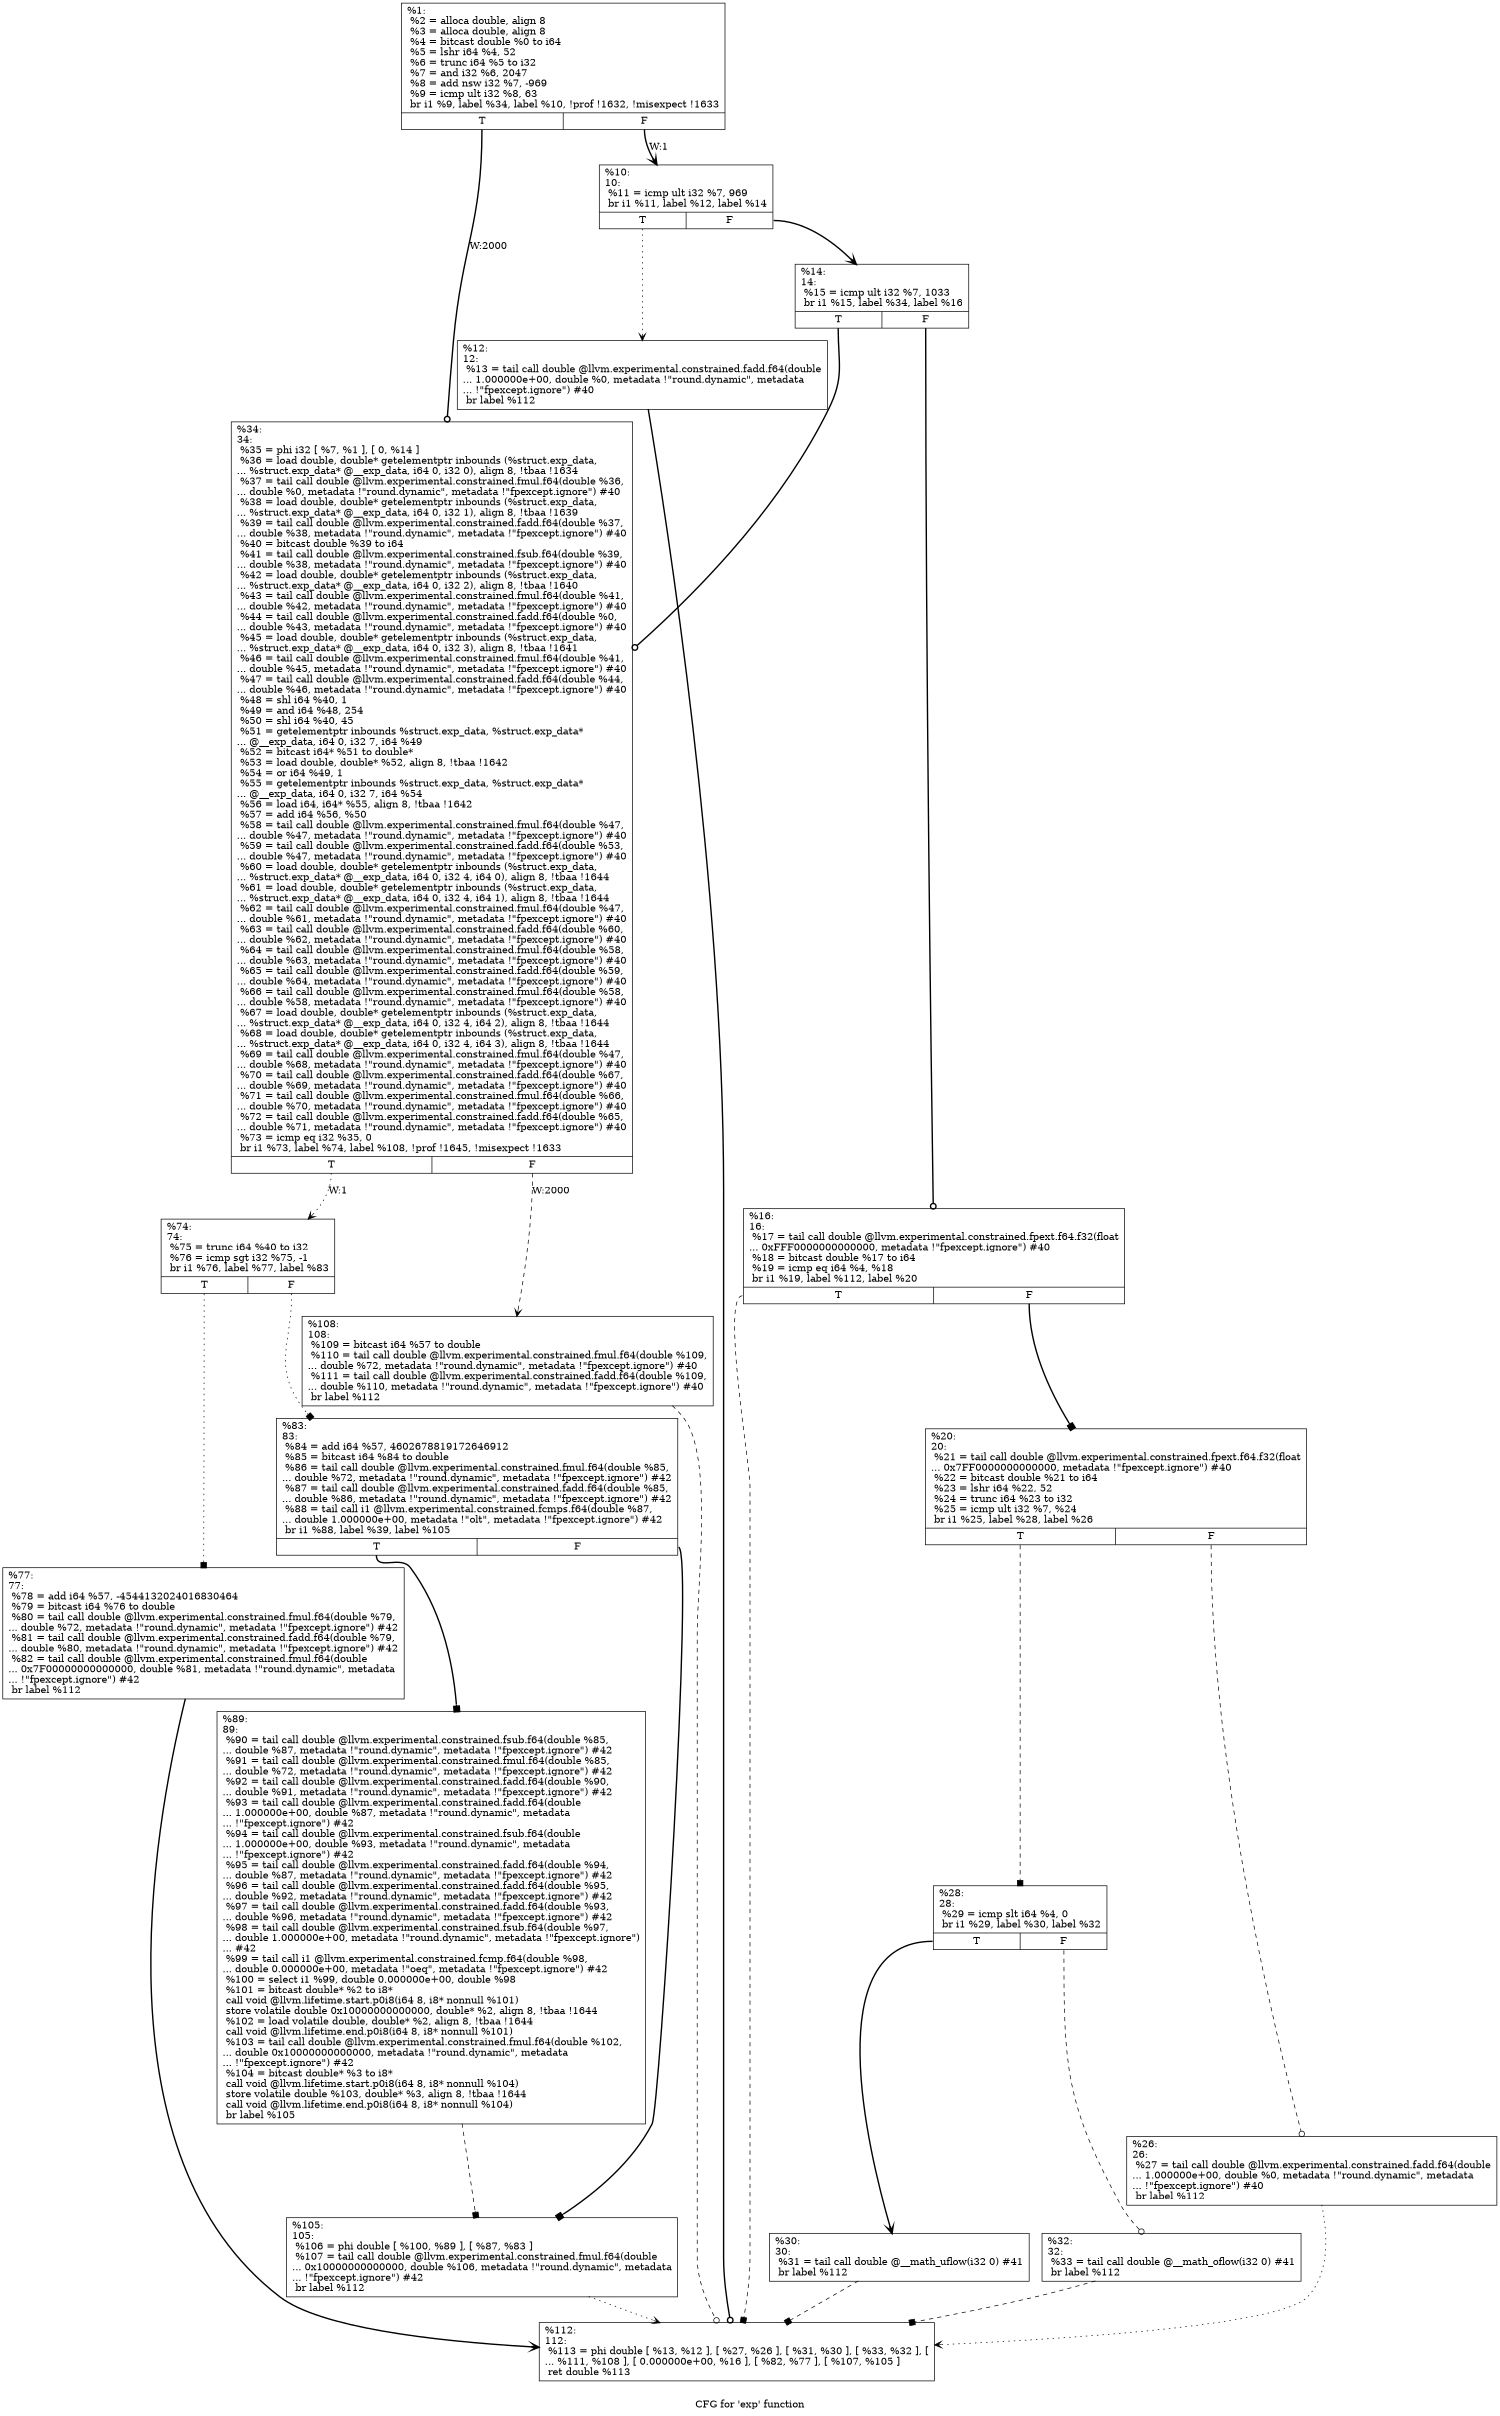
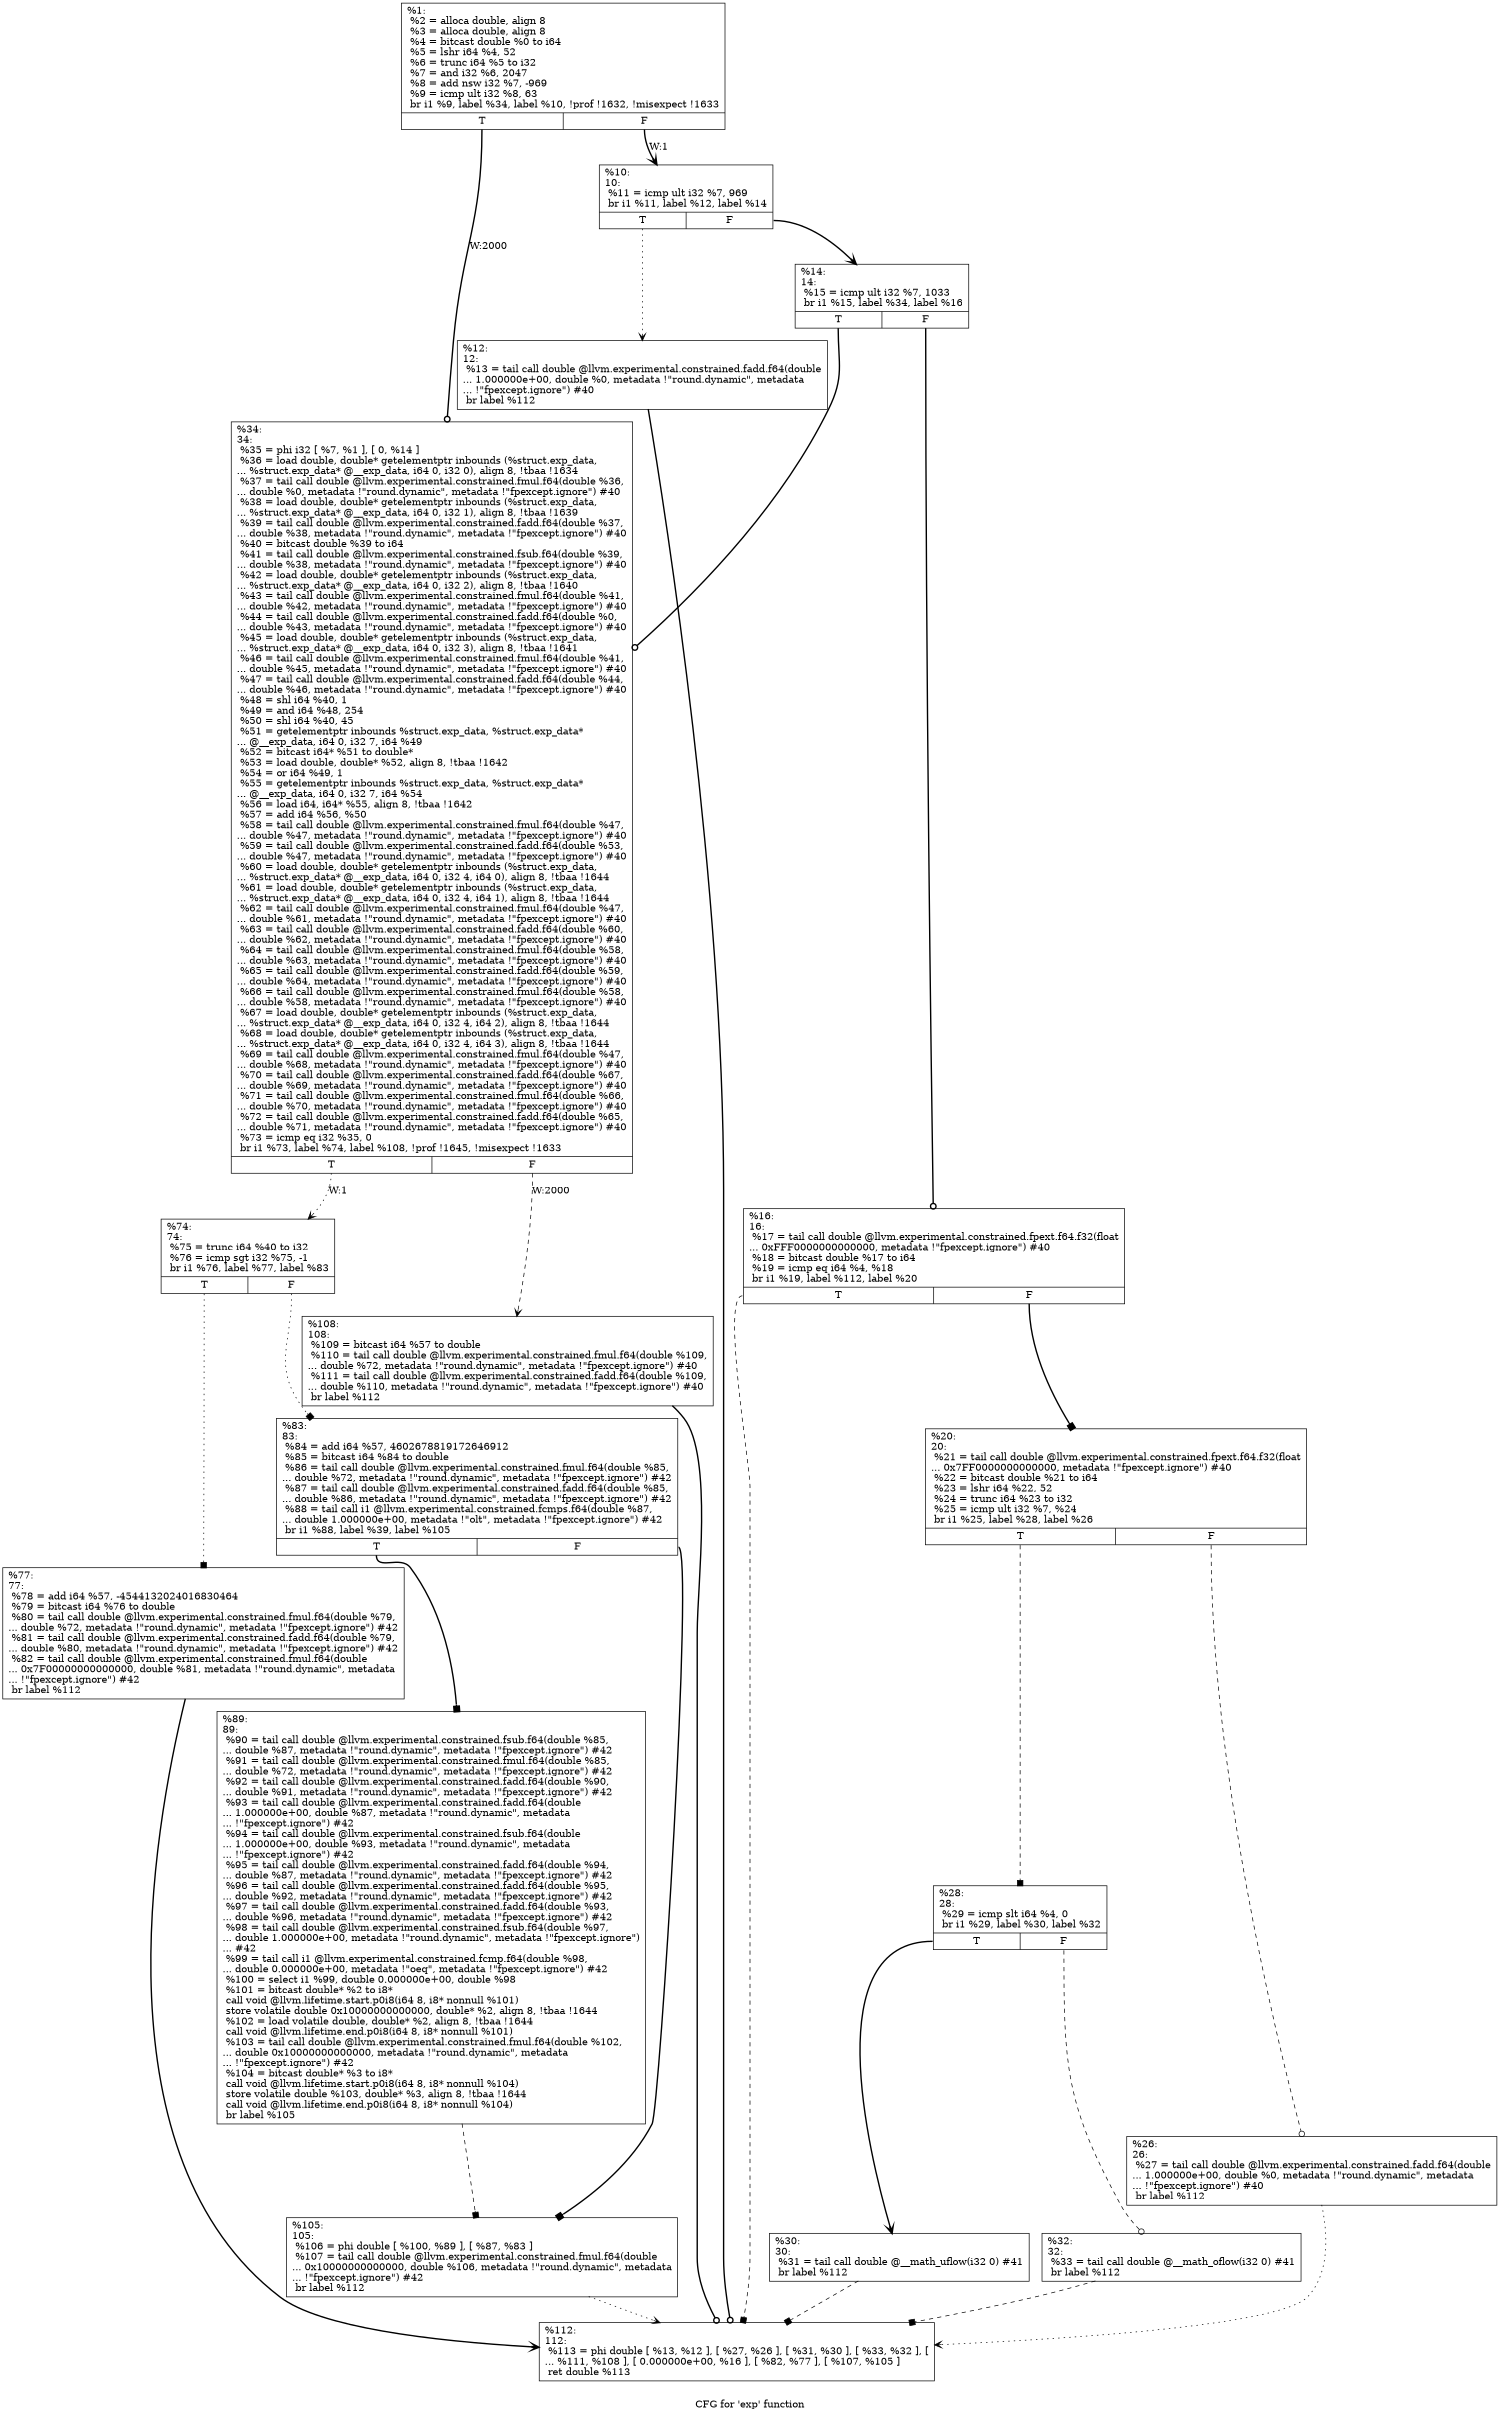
(697, 1860) -> (697, 1860)
